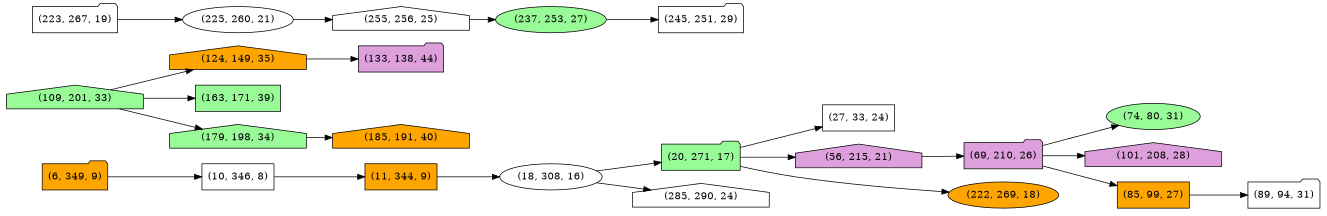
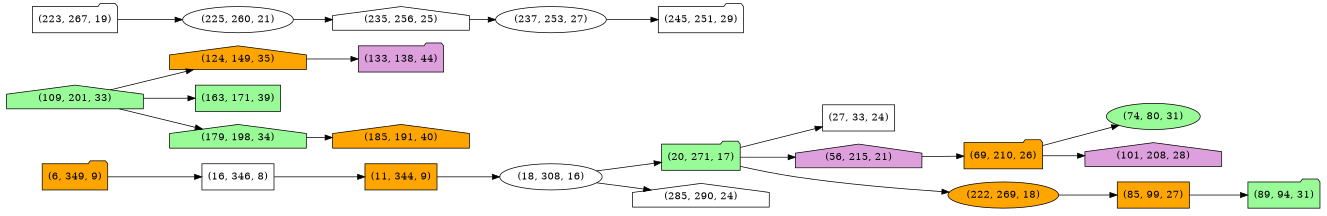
(401, 20) -> (401, 20)
(551, 20) -> (551, 20)
(1003, 156) -> (1003, 156)
(1076, 175) -> (1084, 195)
(238, 177) -> (238, 177)
(1284, 195) -> (1284, 195)
